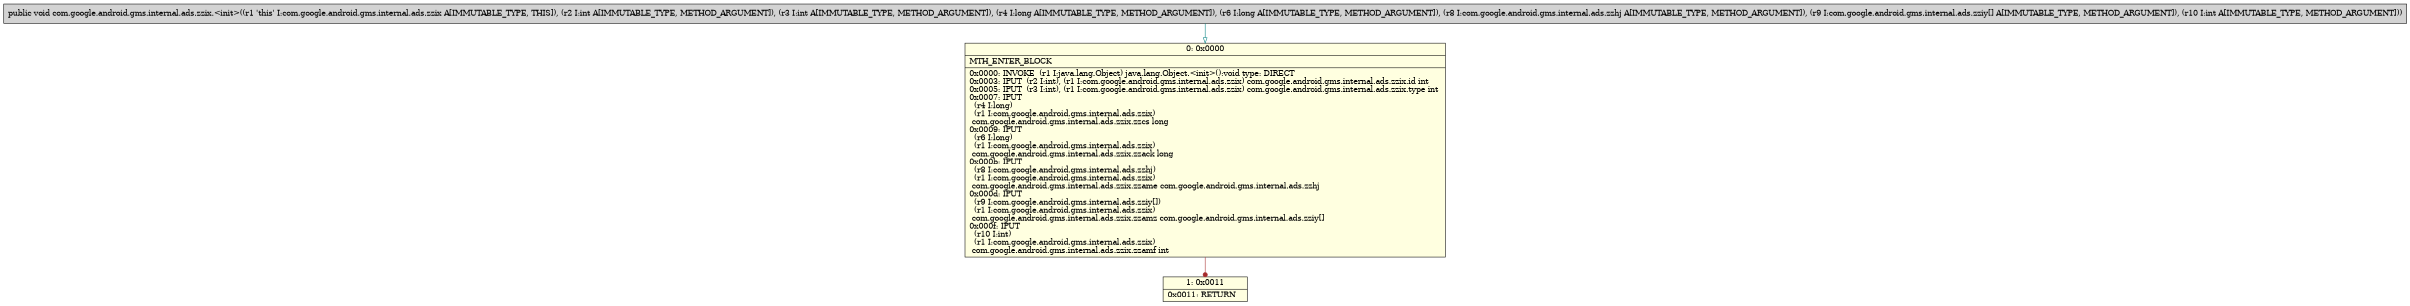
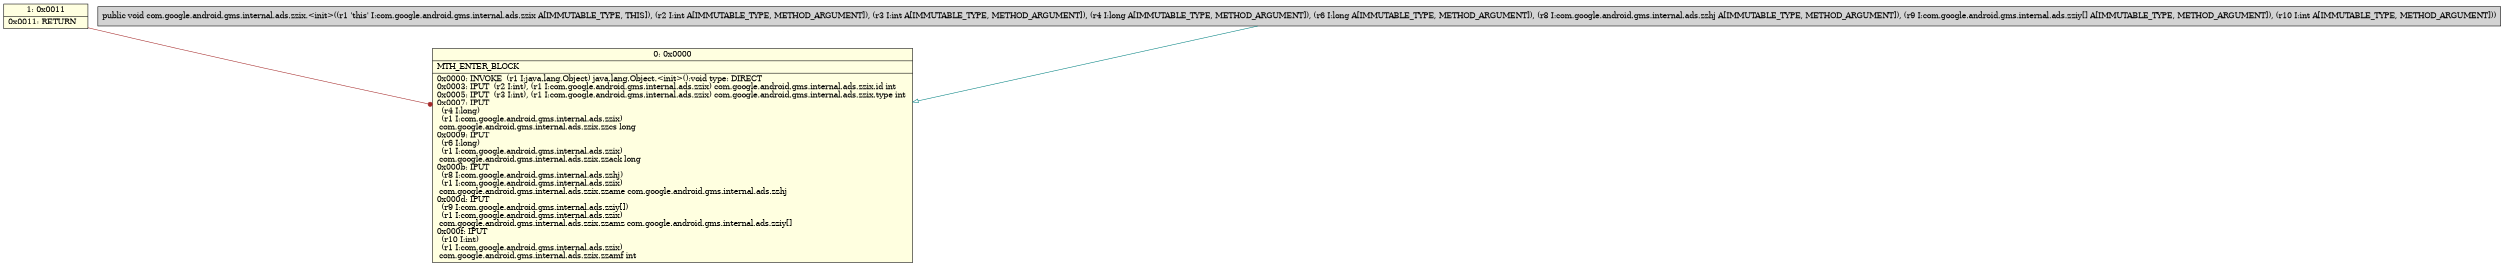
(1205, 265) -> (258, 67)
